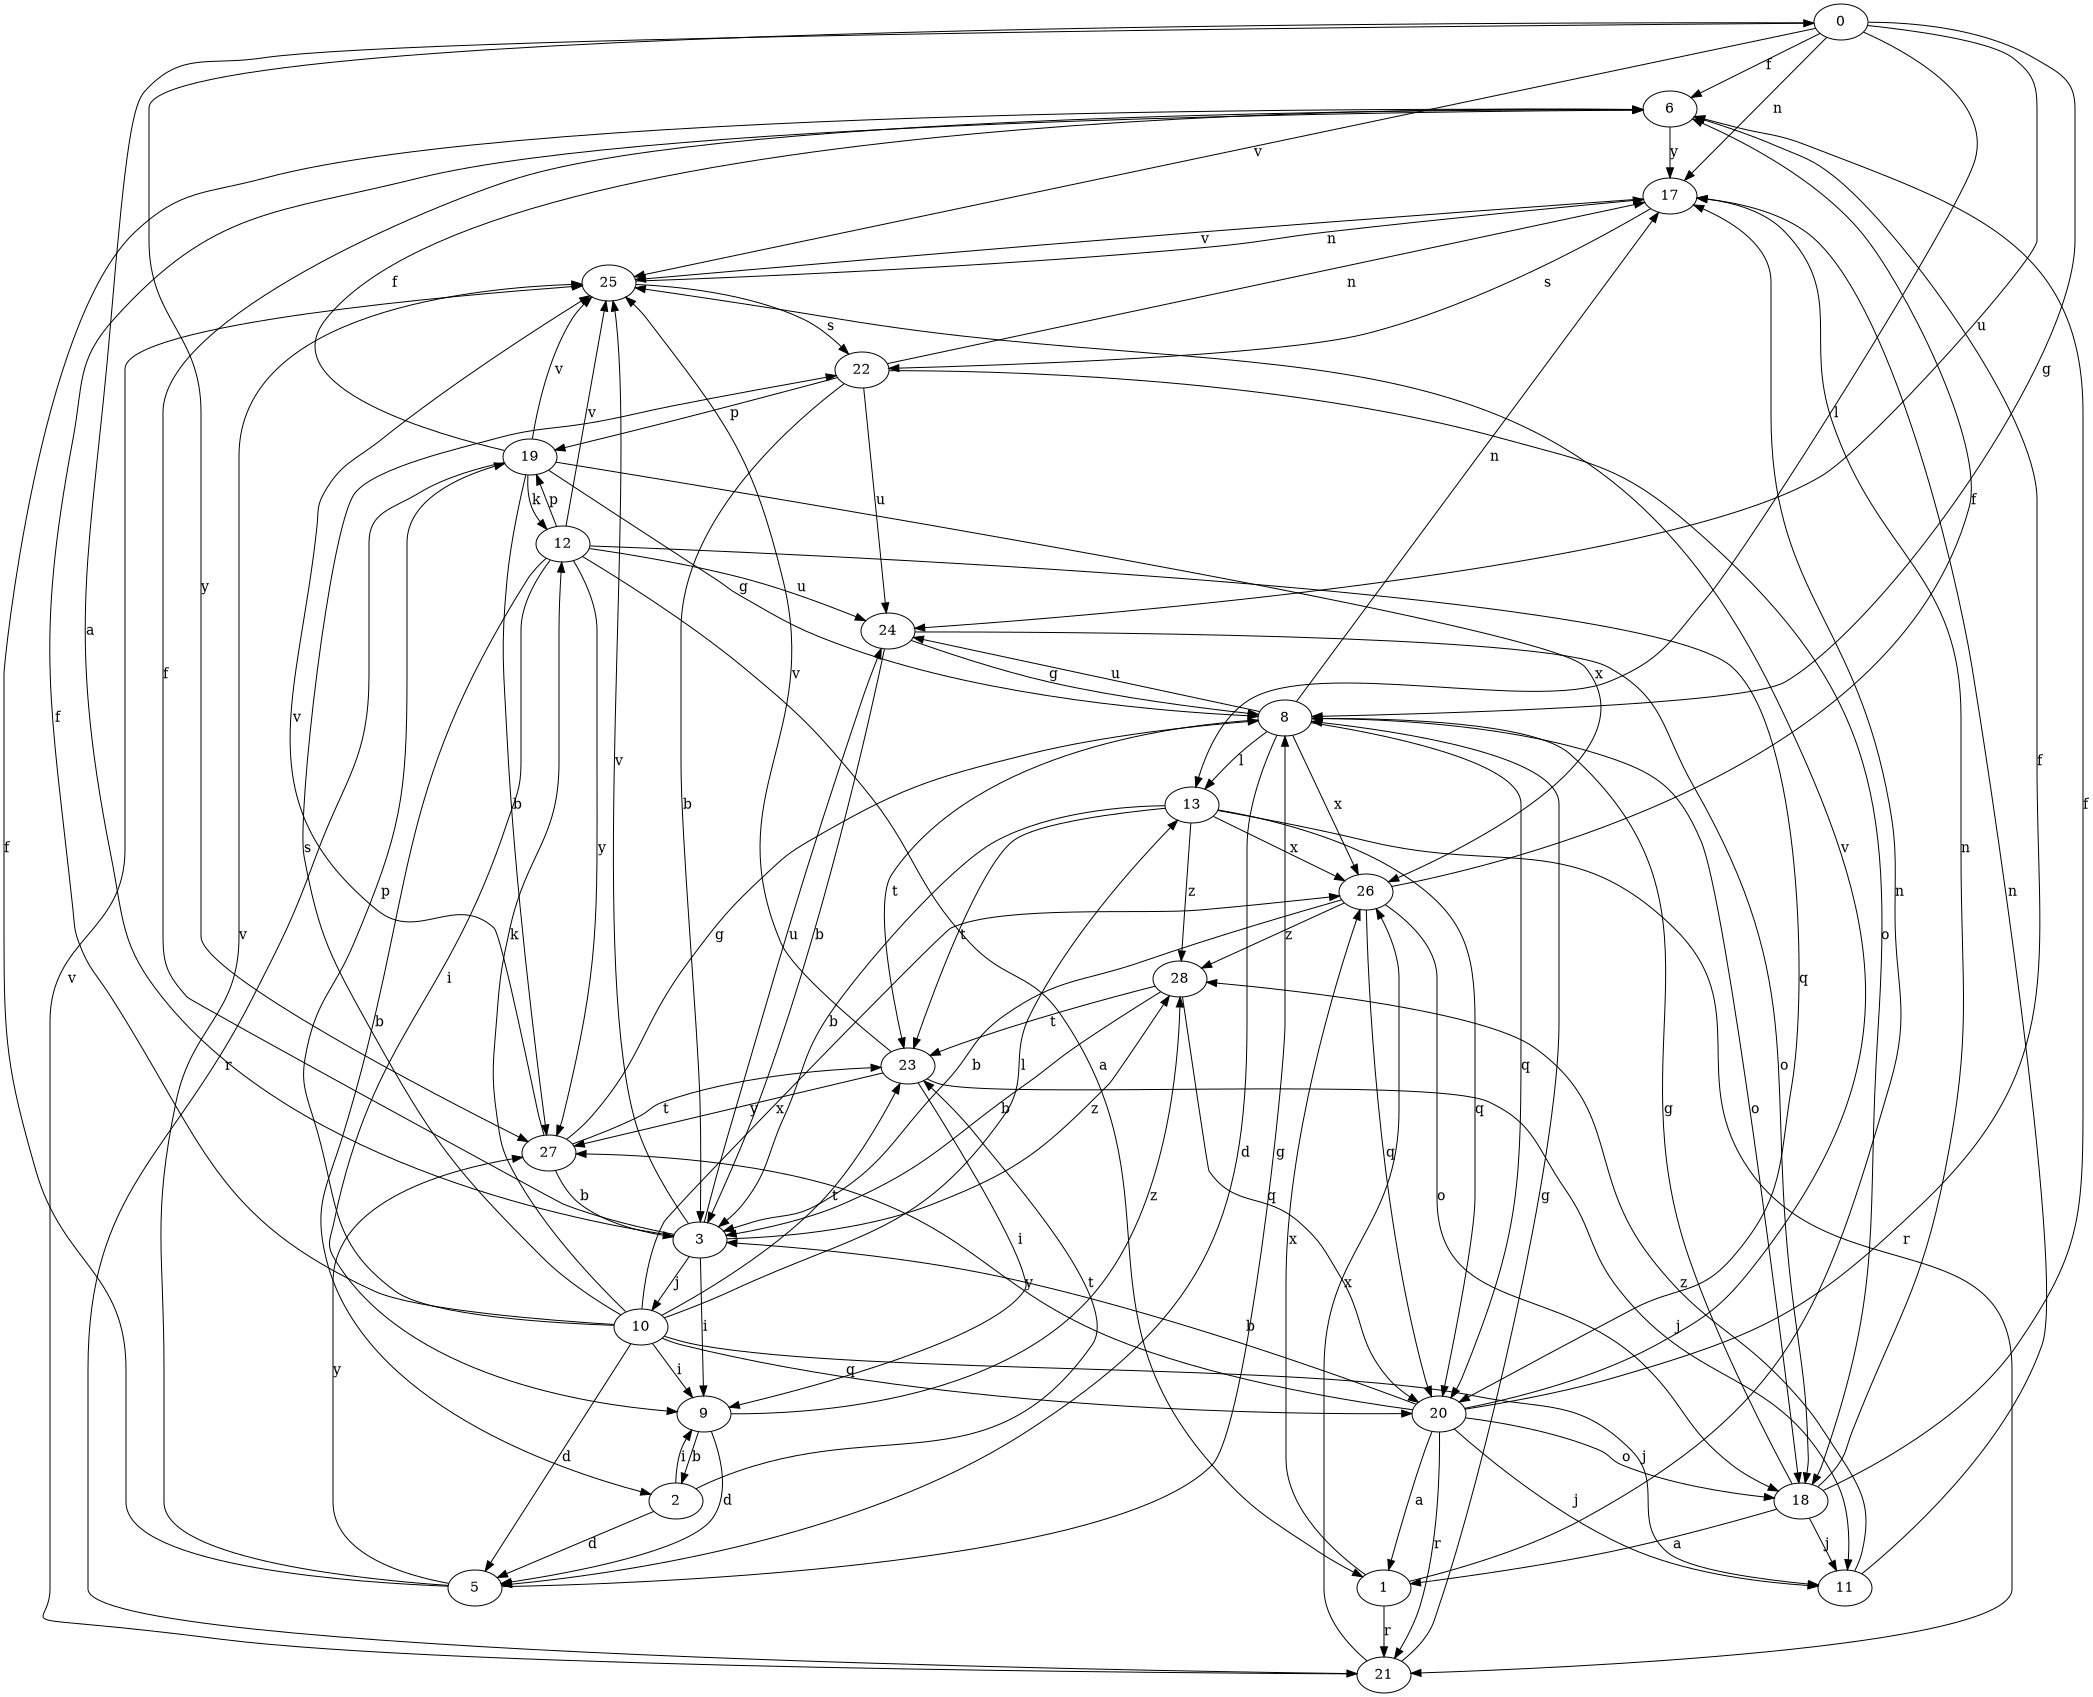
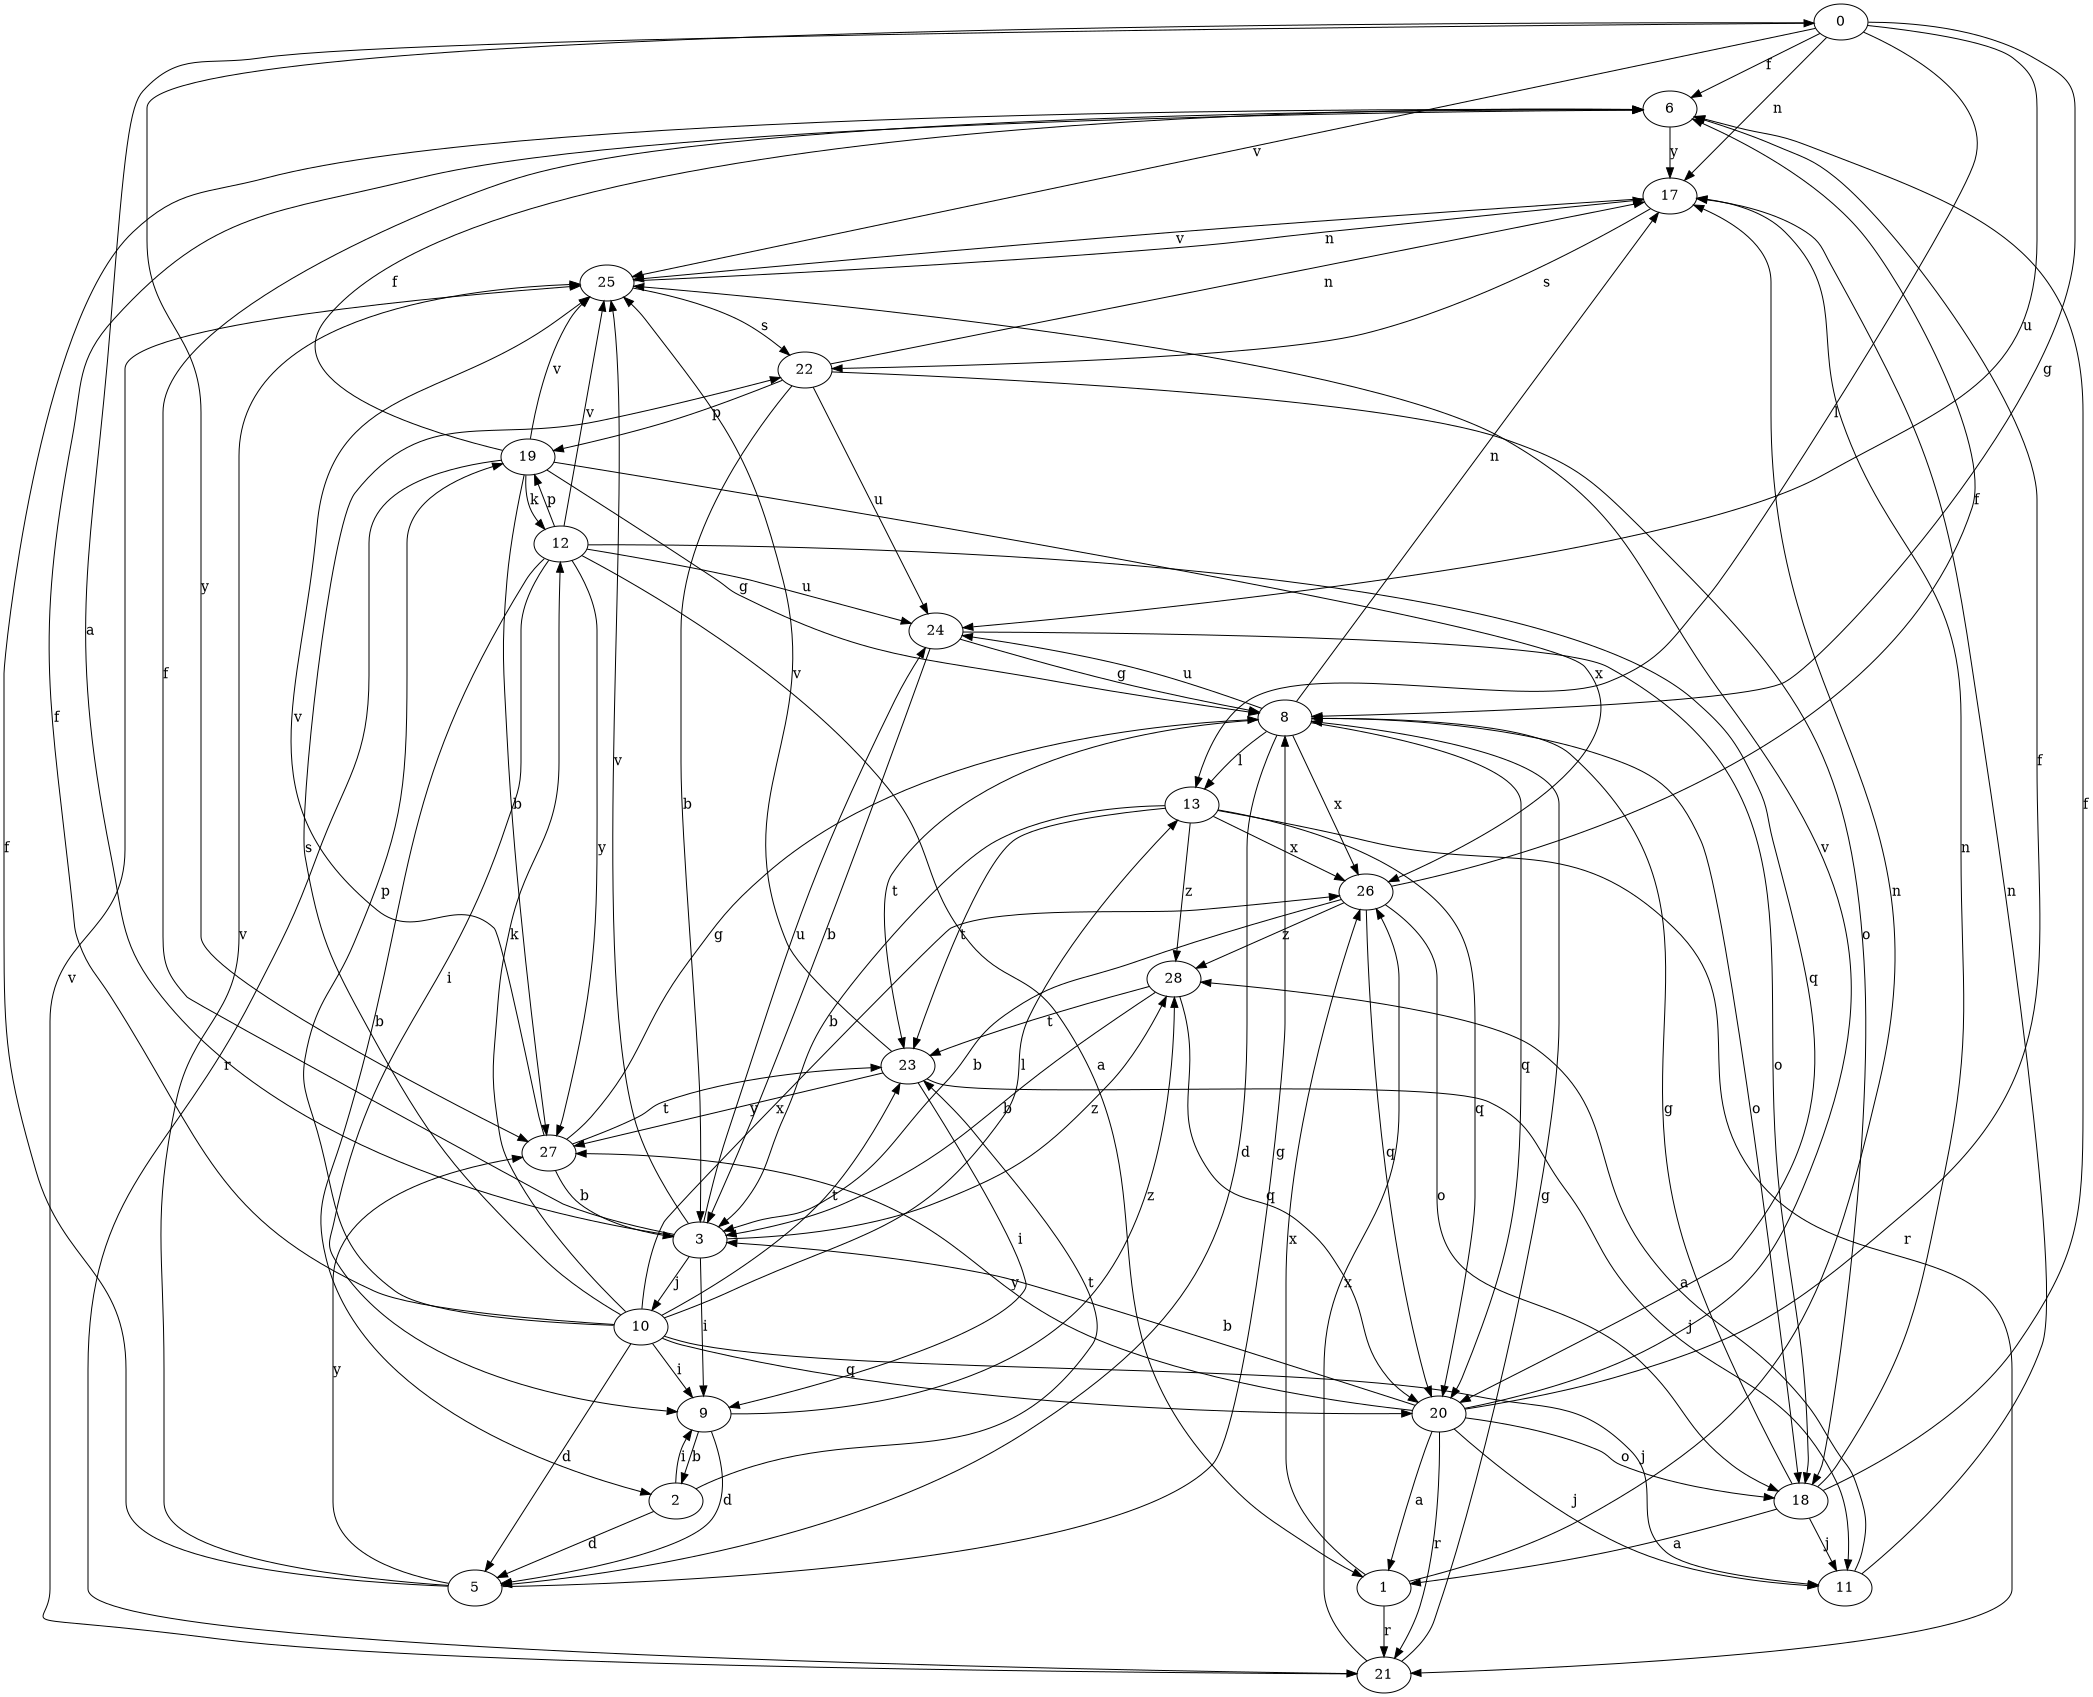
(1684, 1284) -> (1684, 1284)
